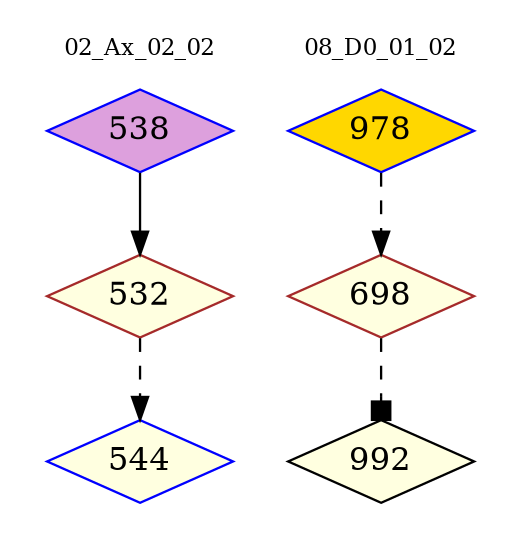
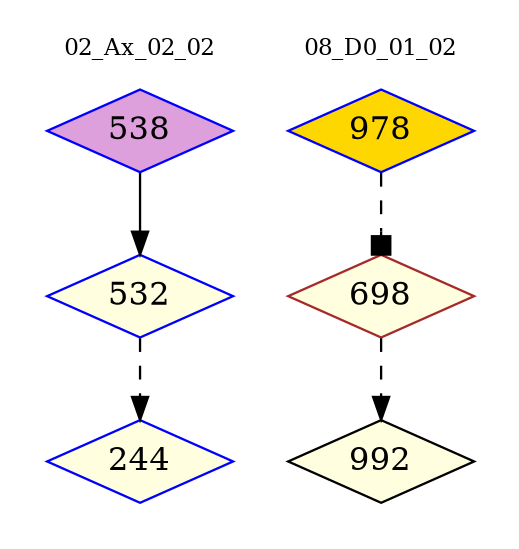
(381, 202) -> (381, 202)
(140, 296) -> (140, 296)
(381, 368) -> (381, 368)
(140, 461) -> (140, 461)
